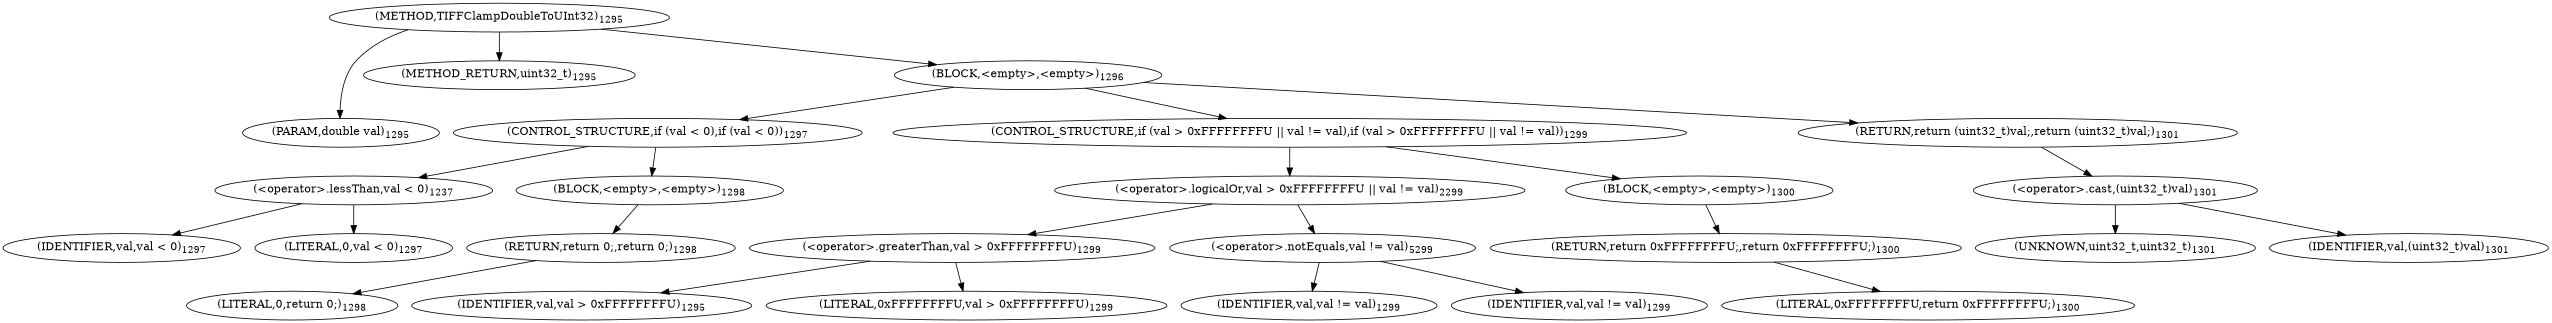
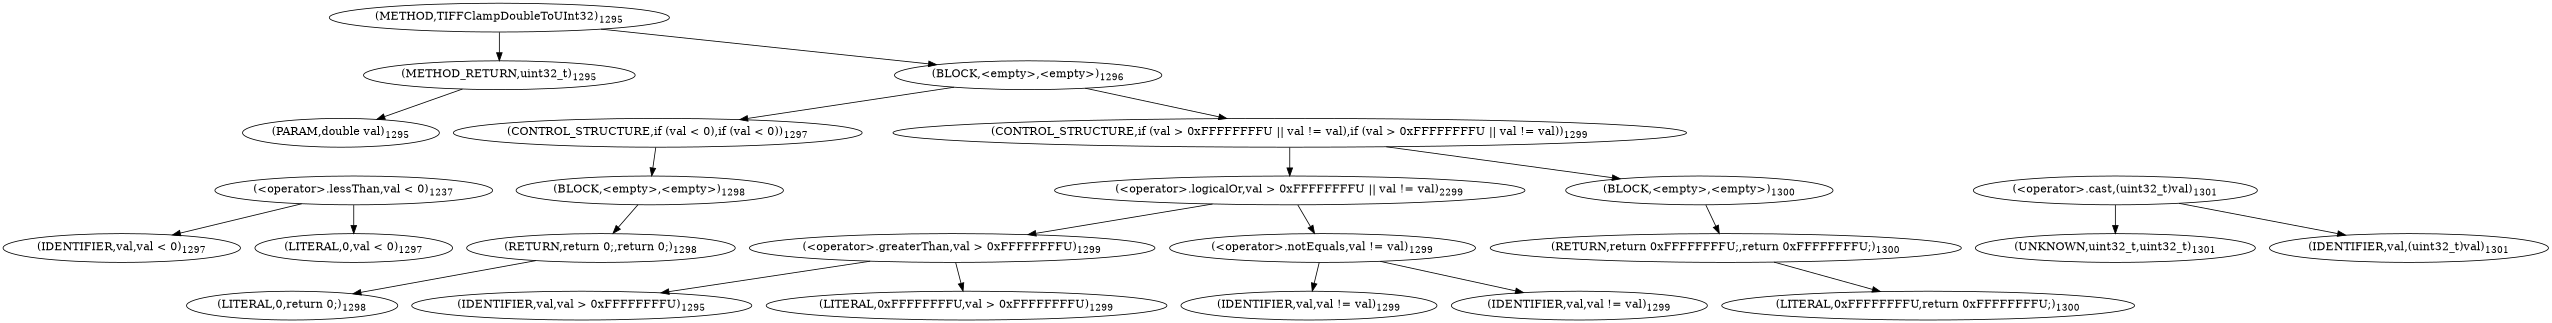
(359, 58) -> (423, 103)
(2018, 133) -> none
(508, 161) -> none
(1421, 247) -> (1421, 247)
